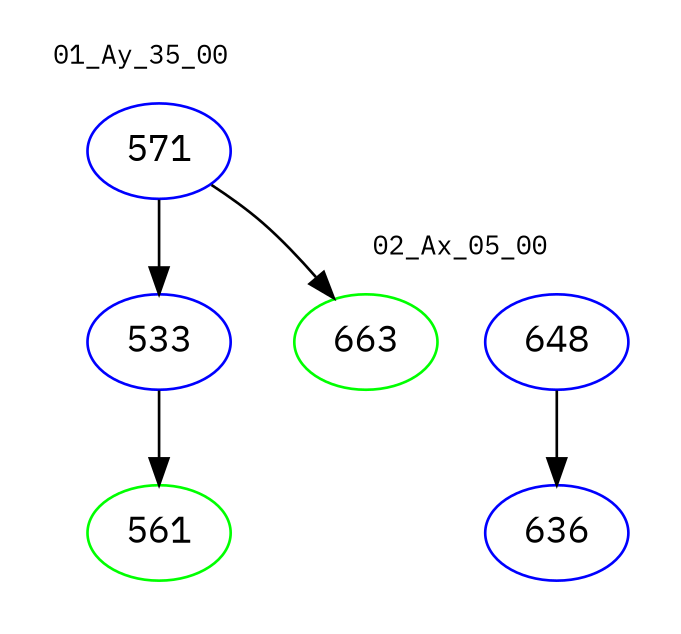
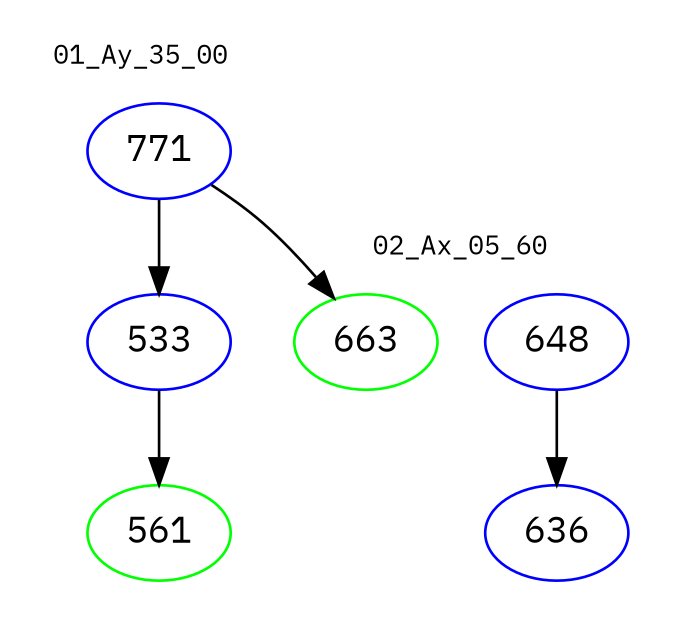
(159, 151) -> (159, 151)
(461, 248) -> (461, 248)
